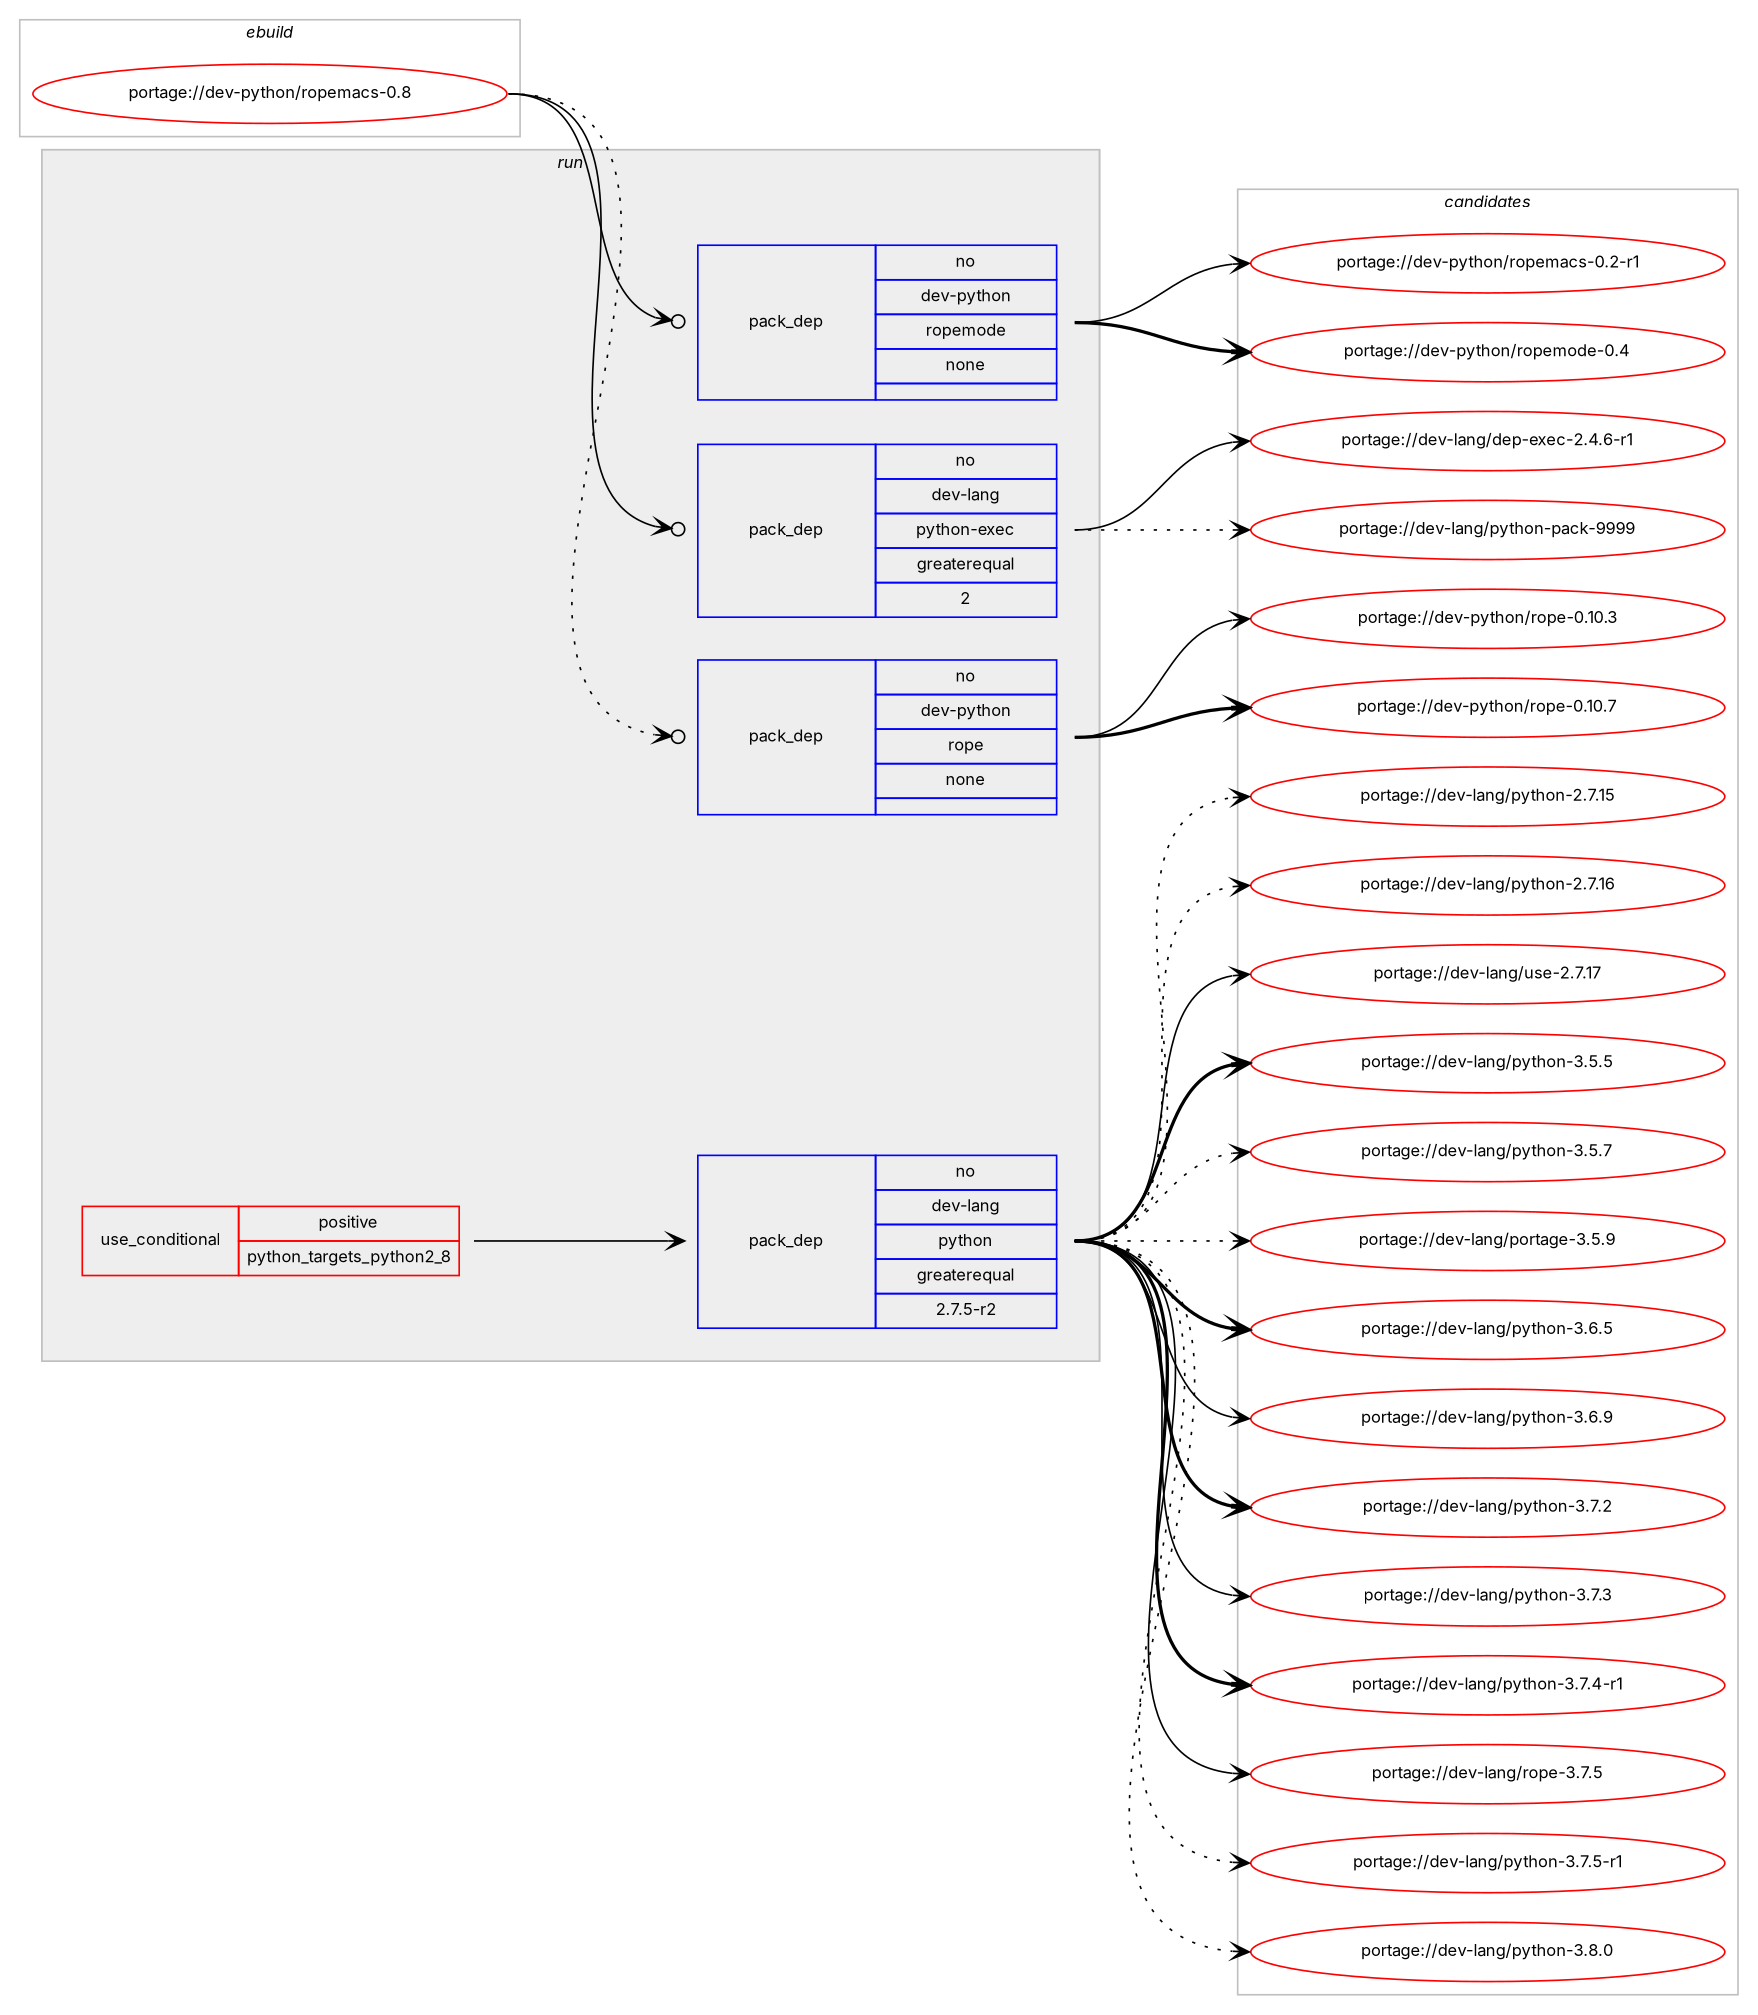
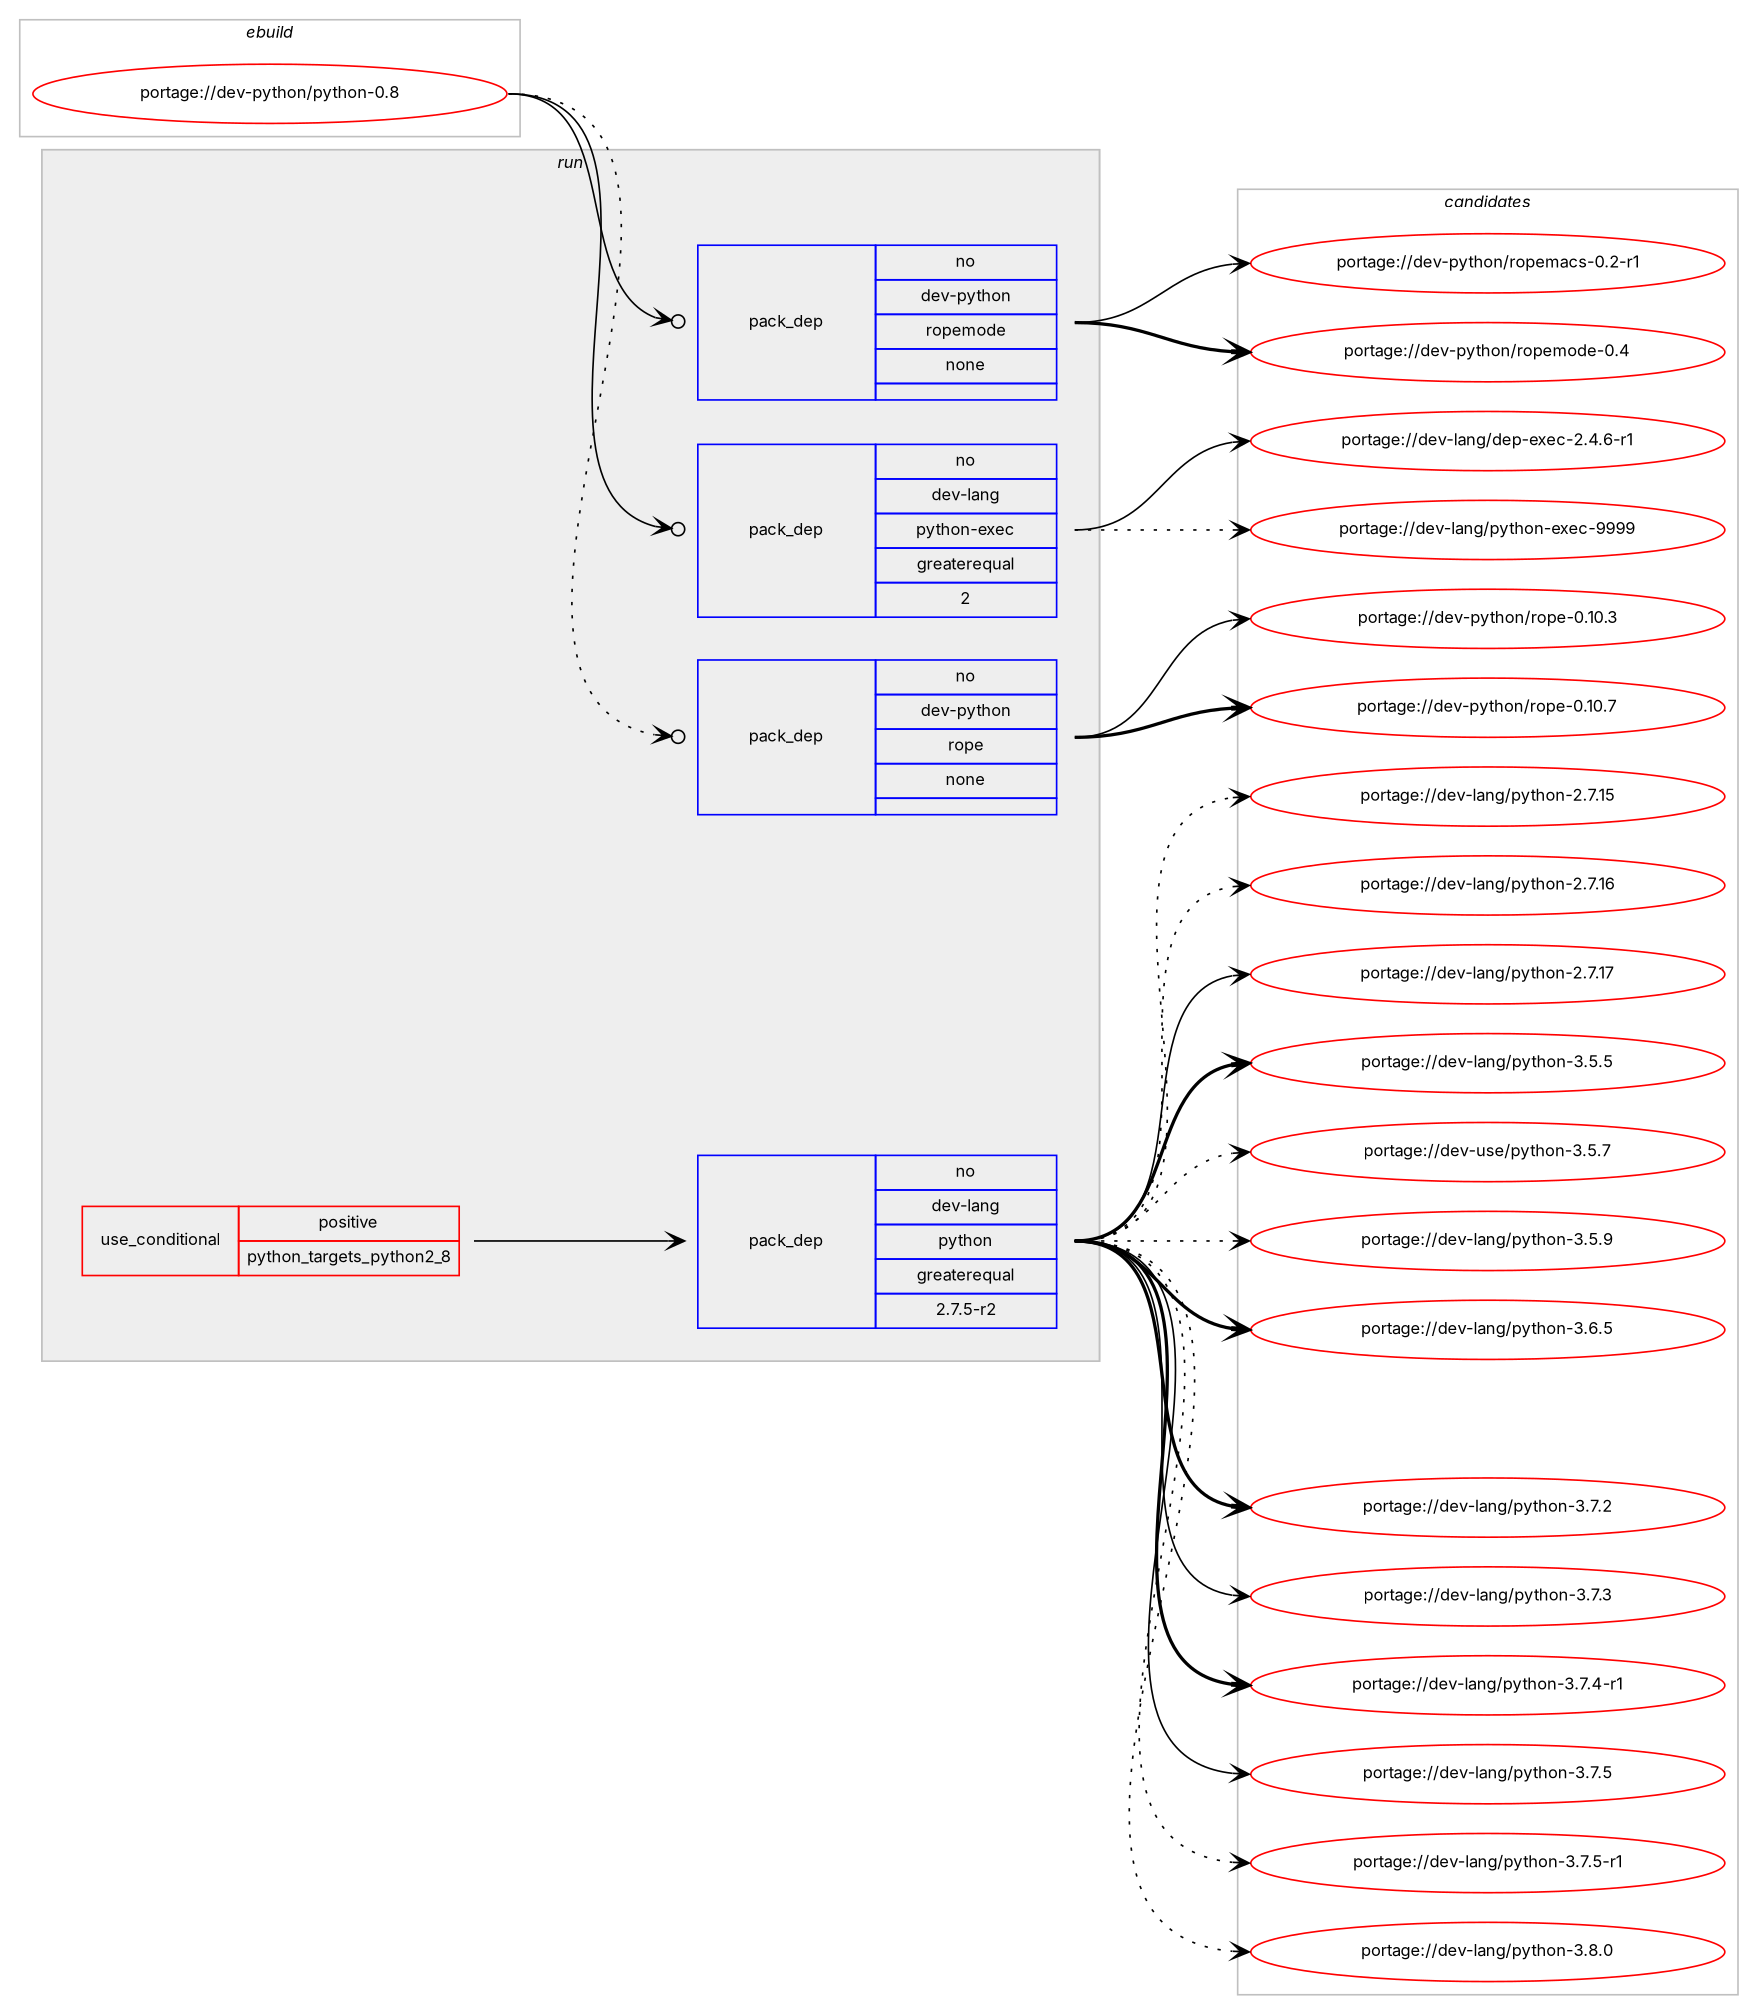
(270, 94) -> (270, 94)
(1488, 530) -> (1488, 530)
(1488, 974) -> (1488, 974)
(1488, 1152) -> (1488, 1152)
(1488, 1241) -> (1488, 1241)
(1488, 1419) -> none
(1488, 1774) -> (1488, 1774)
